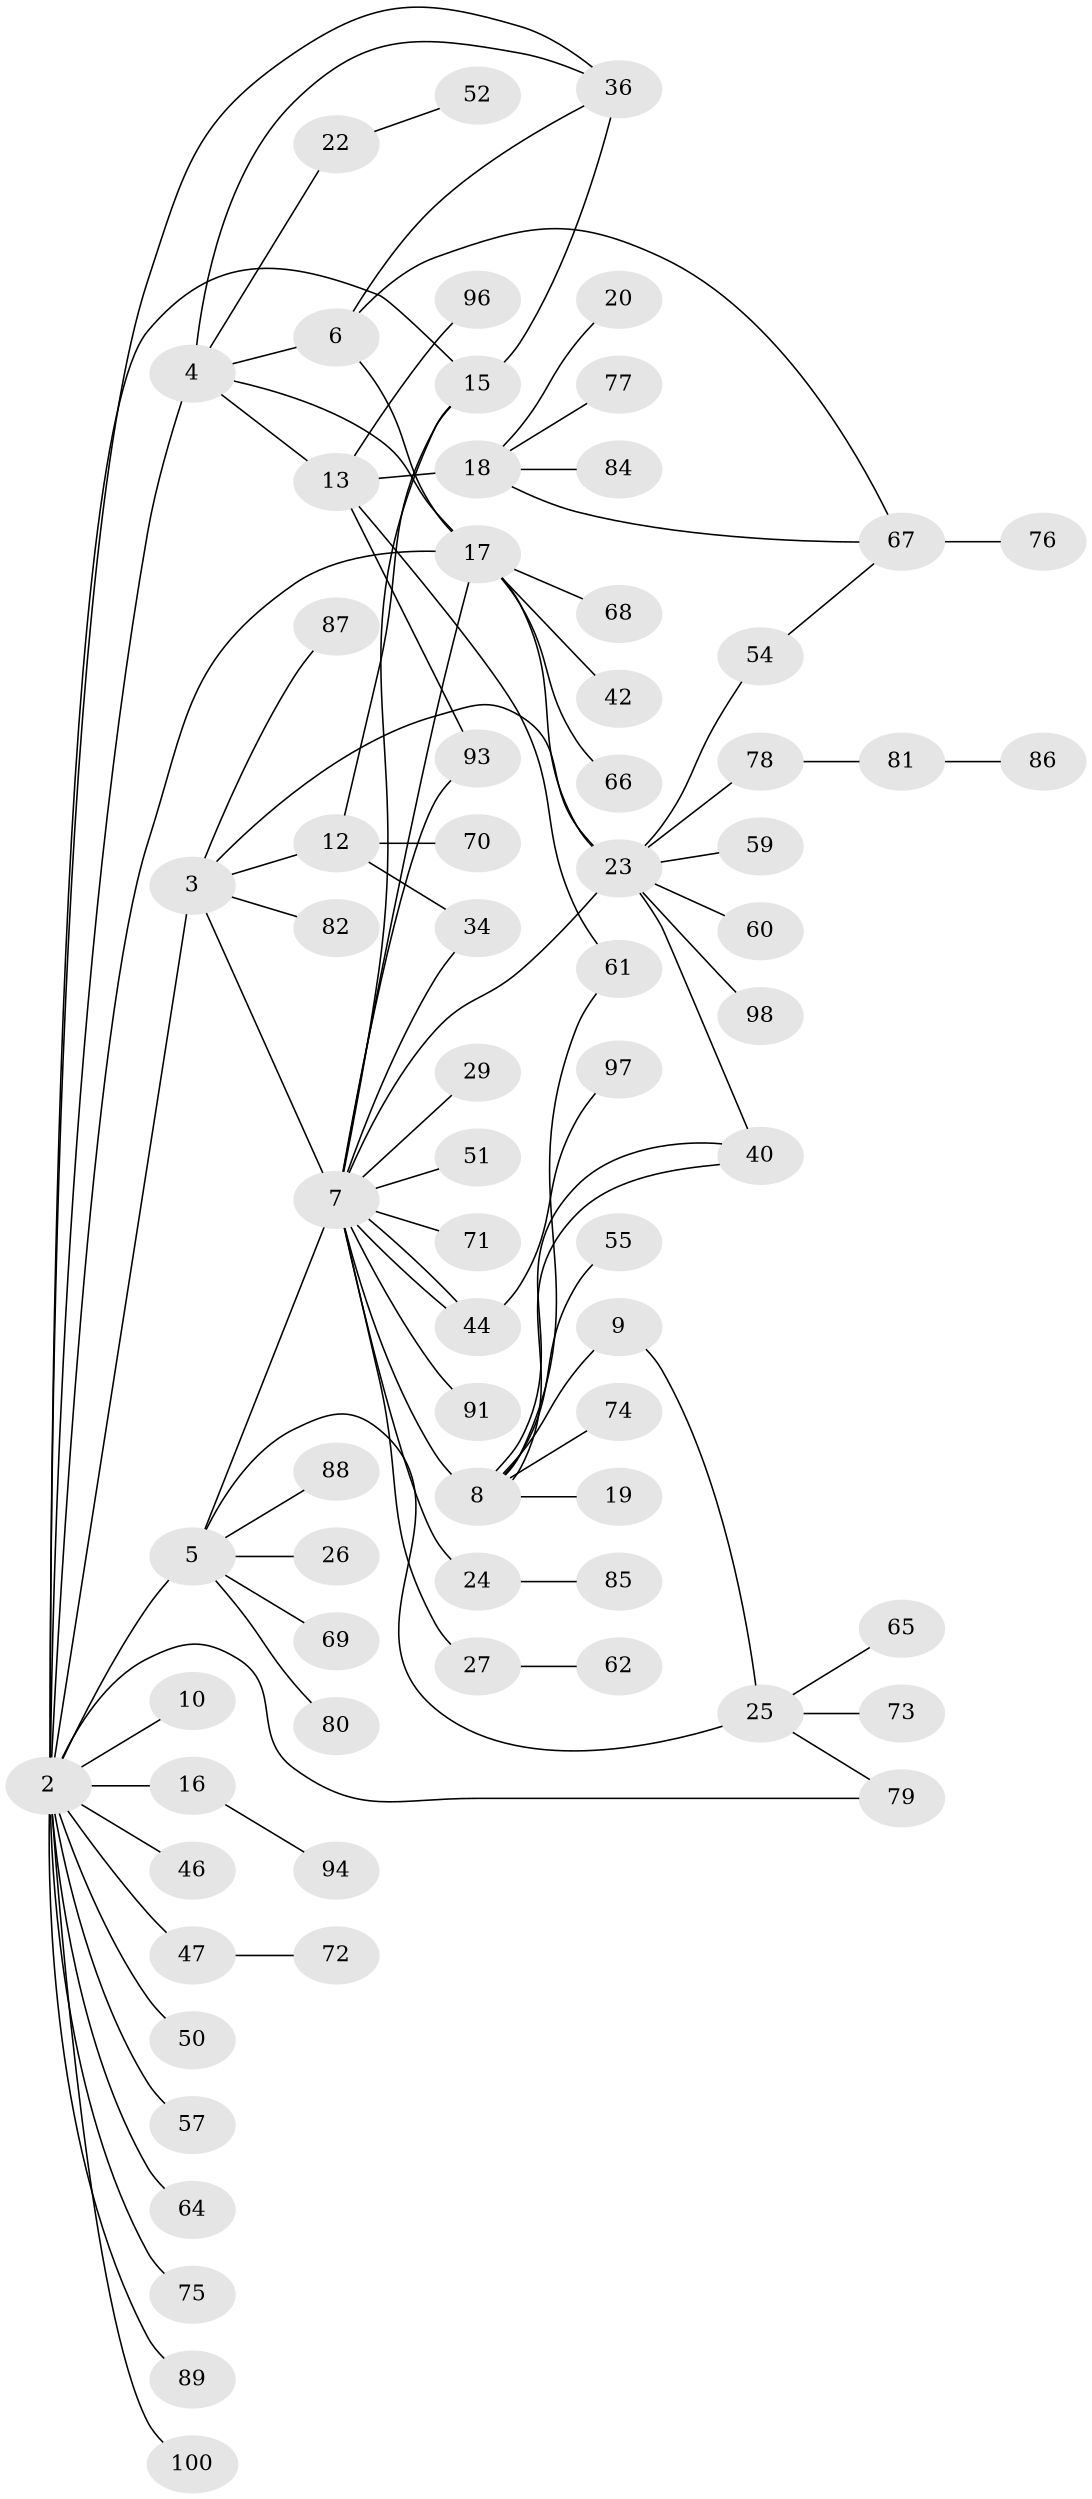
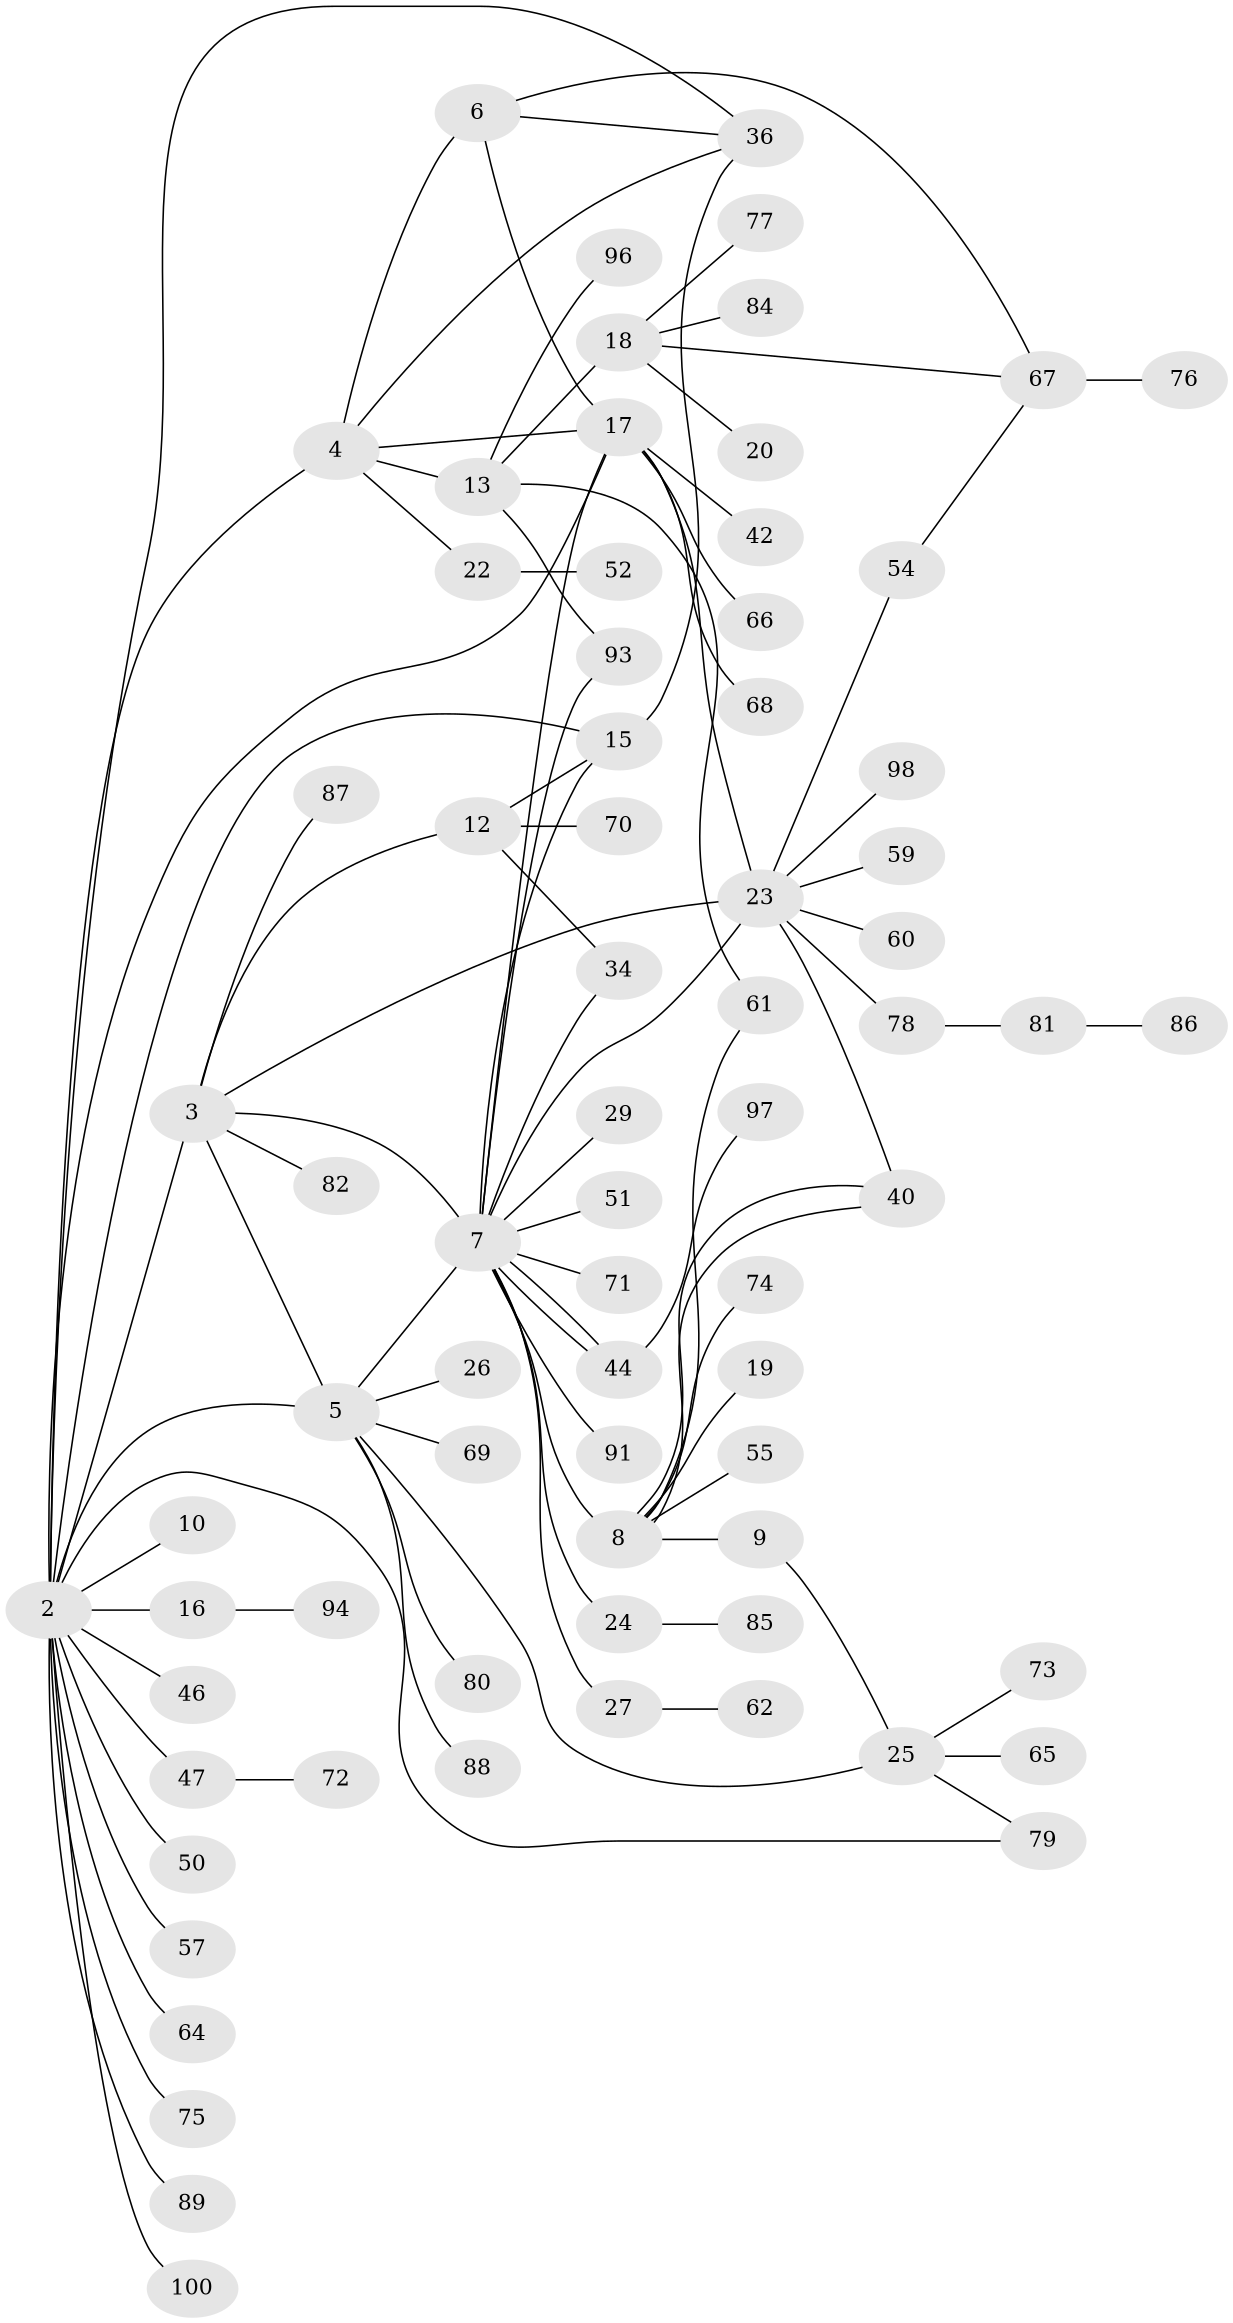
none -> (265, 1263)
